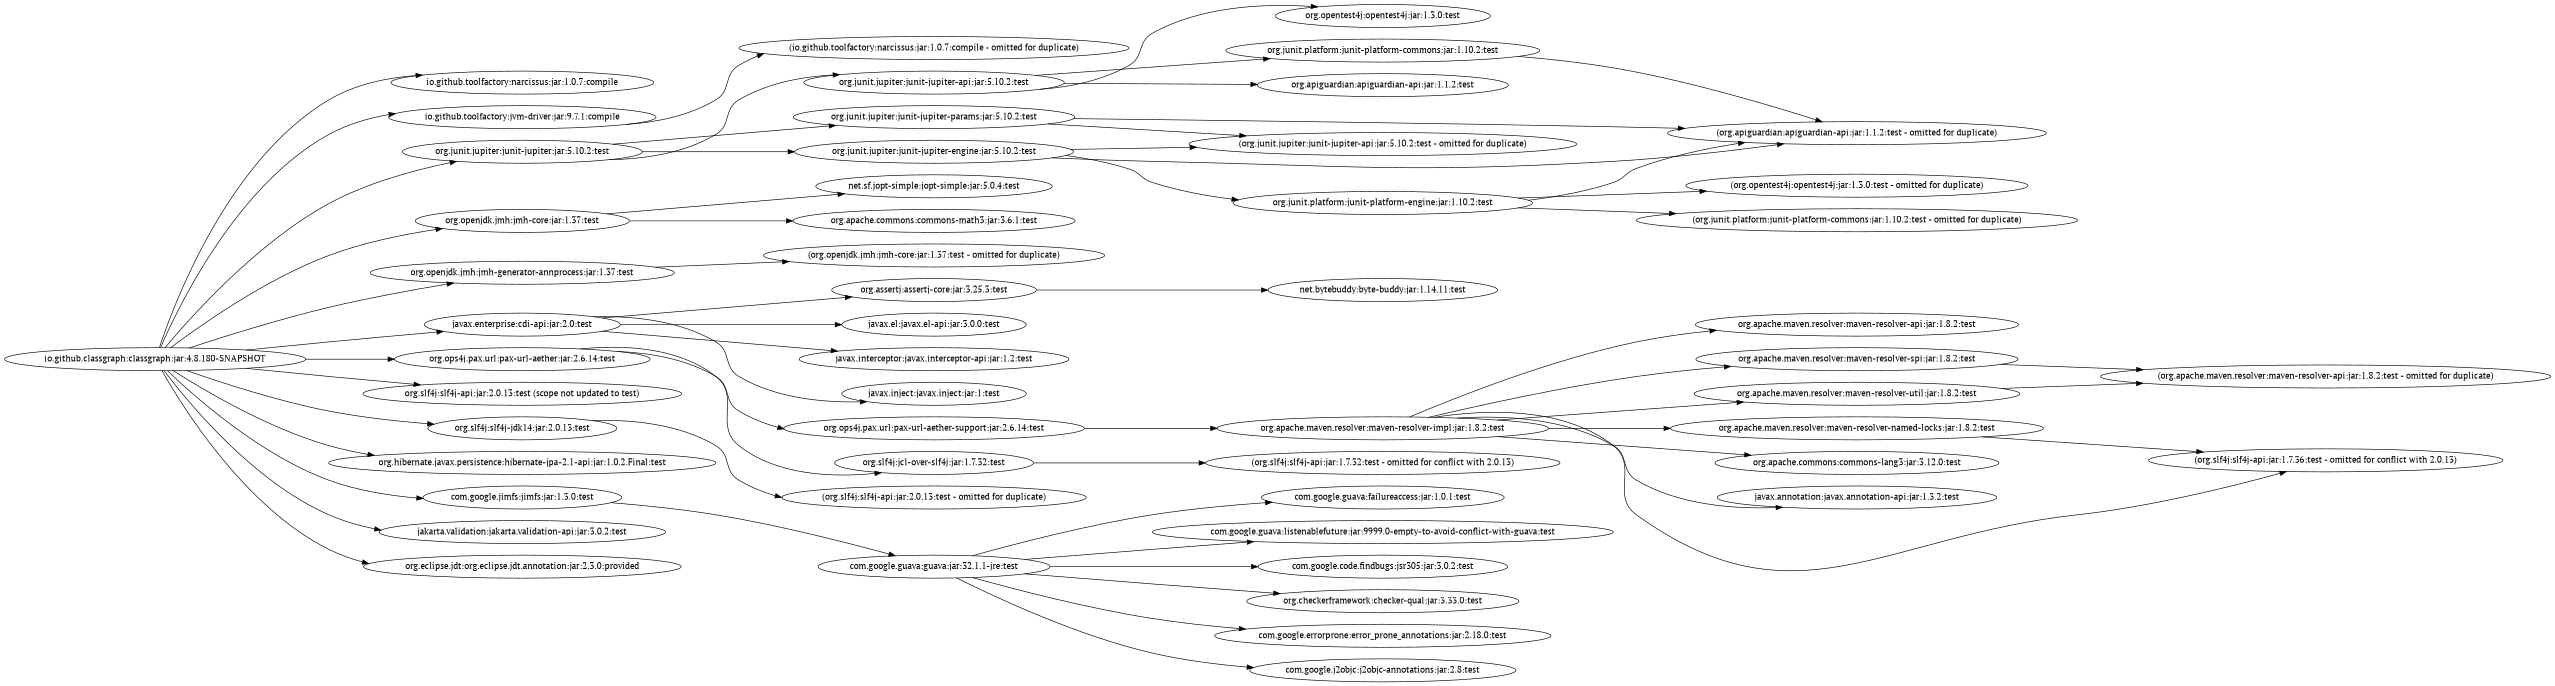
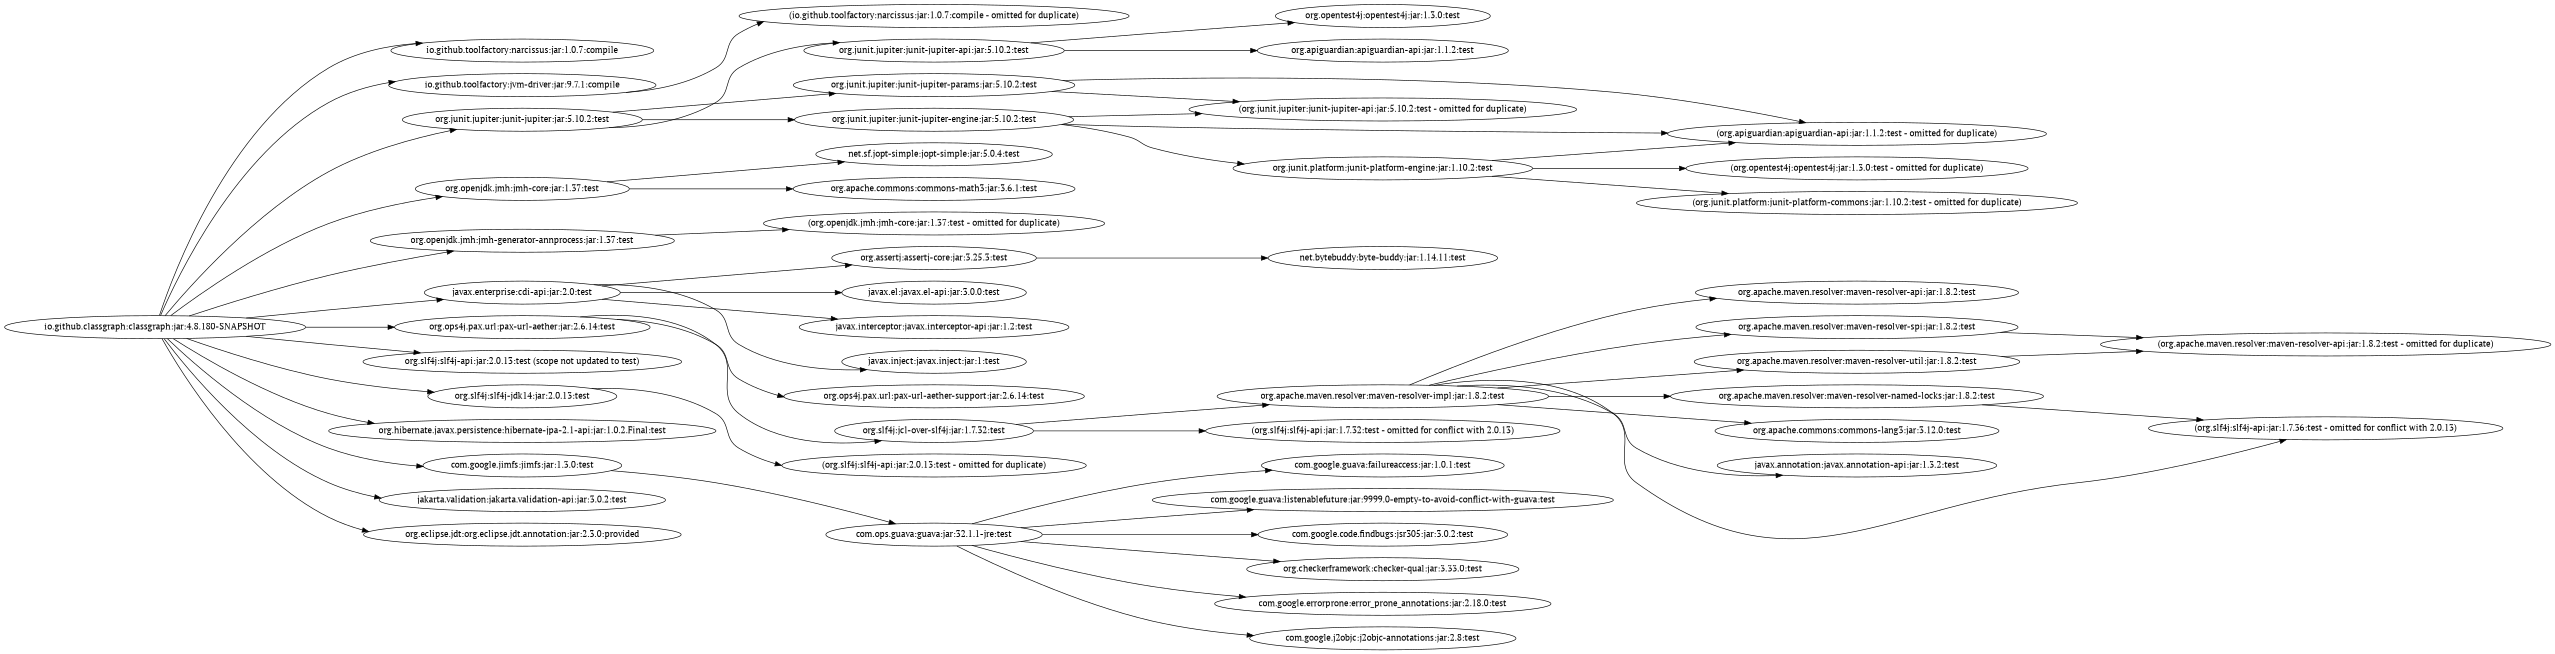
(1383, 51) -> none
(1147, 428) -> (1139, 415)
(934, 567) -> (934, 535)
